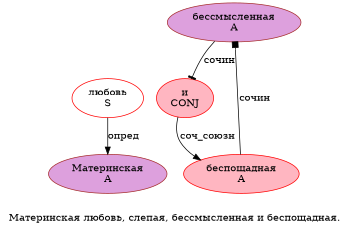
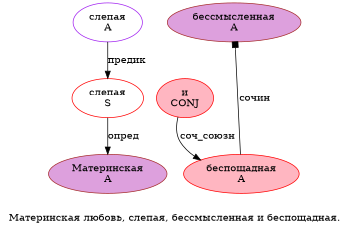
none -> (108, 22)
(202, 57) -> none
(108, 98) -> (108, 98)
